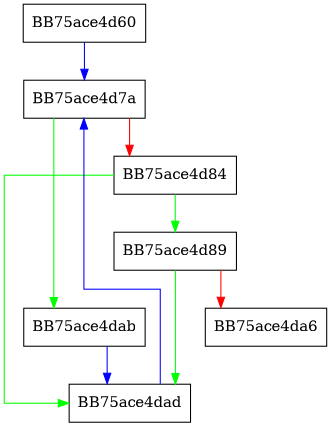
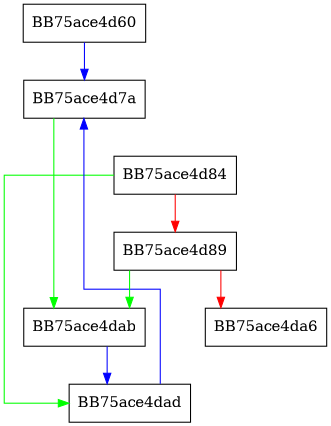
(130, 132) -> none
(175, 208) -> (175, 208)
(175, 322) -> (130, 282)
